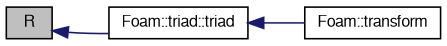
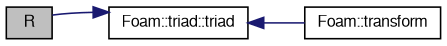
(89, 33) -> (73, 13)
